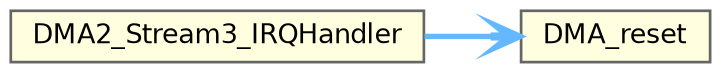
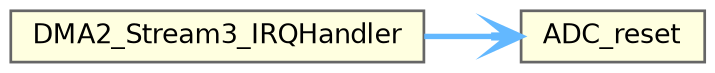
(616, 36) -> (613, 36)
